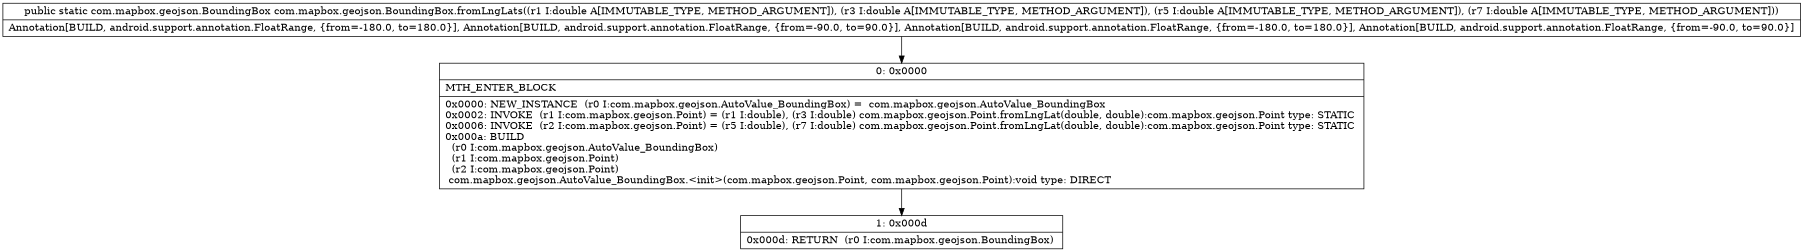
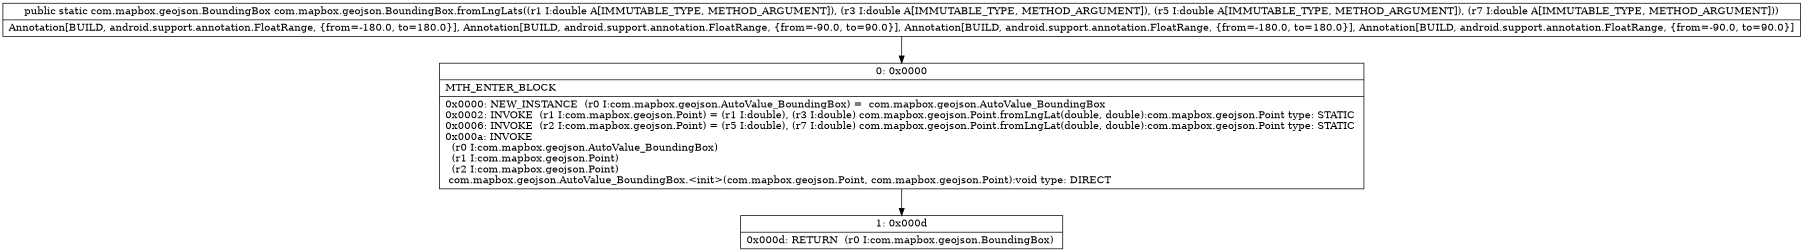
(488, 137) -> (492, 137)
